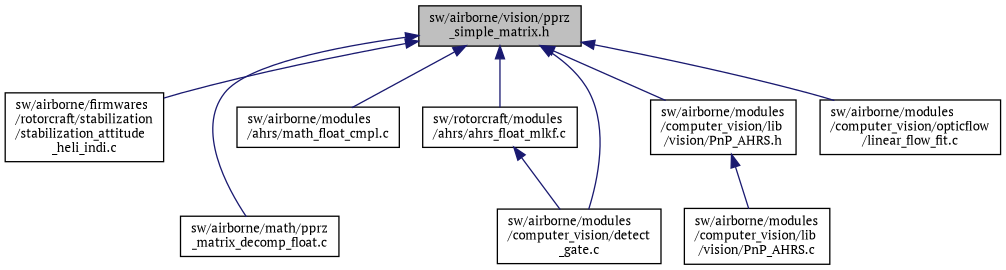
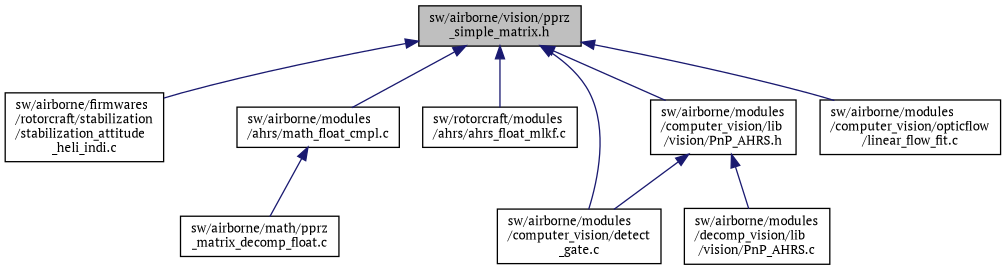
(228, 90) -> (286, 188)
(541, 184) -> (646, 186)
(757, 236) -> (757, 236)
